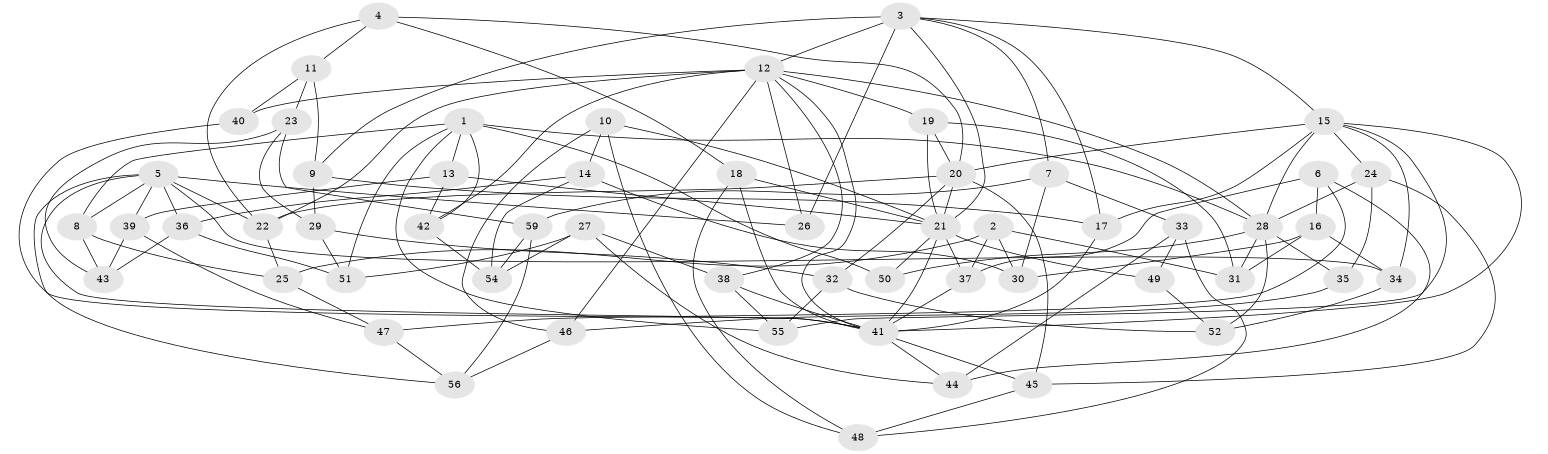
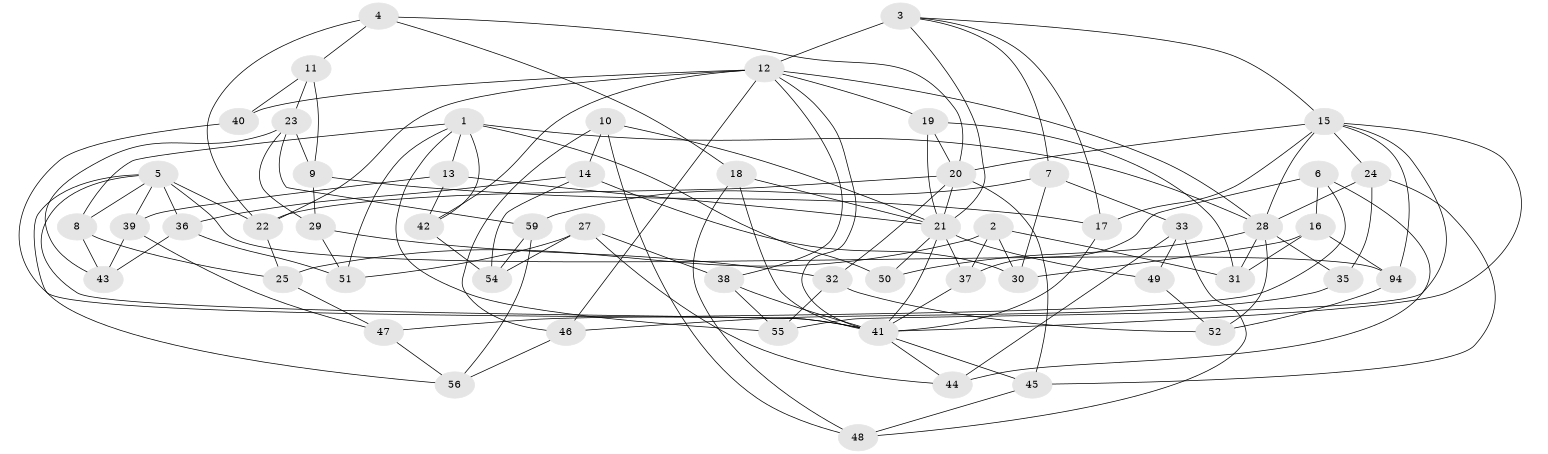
(588, 48) -> (302, 148)
(805, 227) -> none
(1396, 280) -> (1396, 280)
